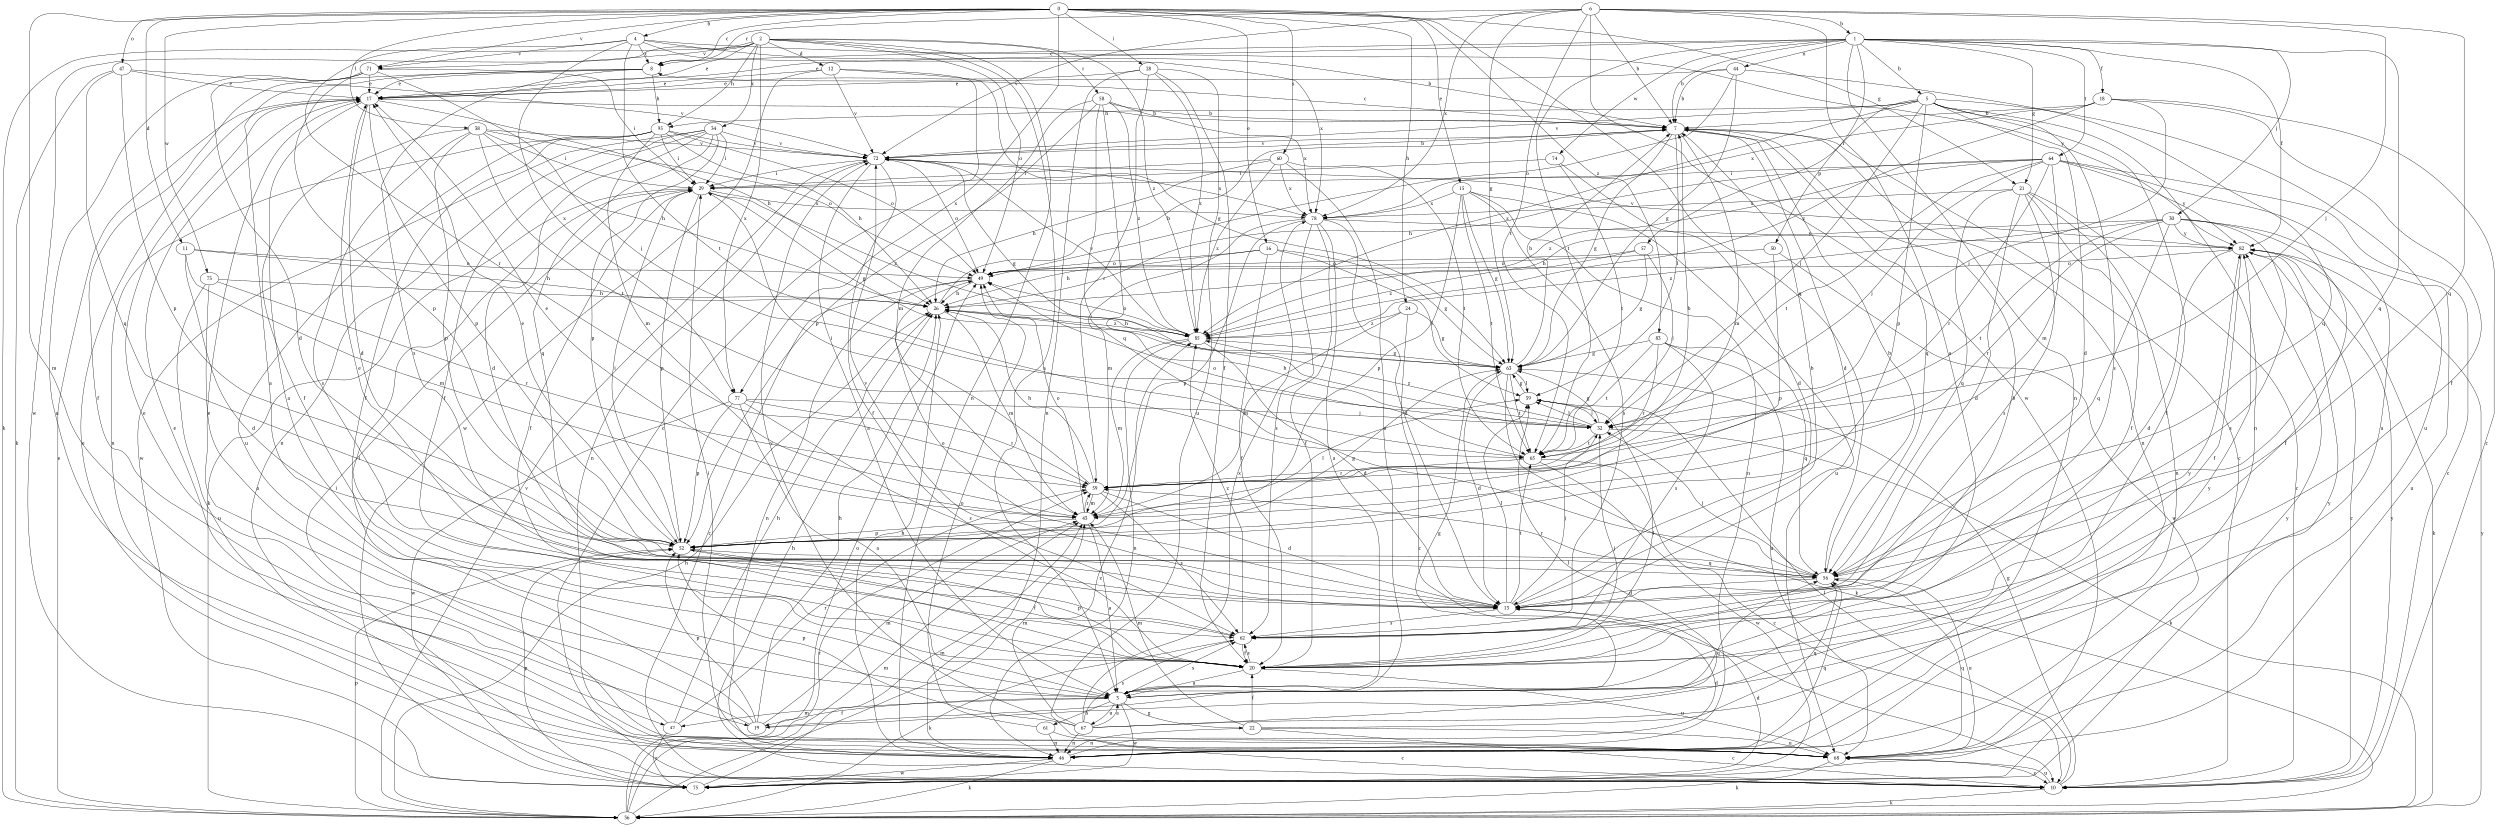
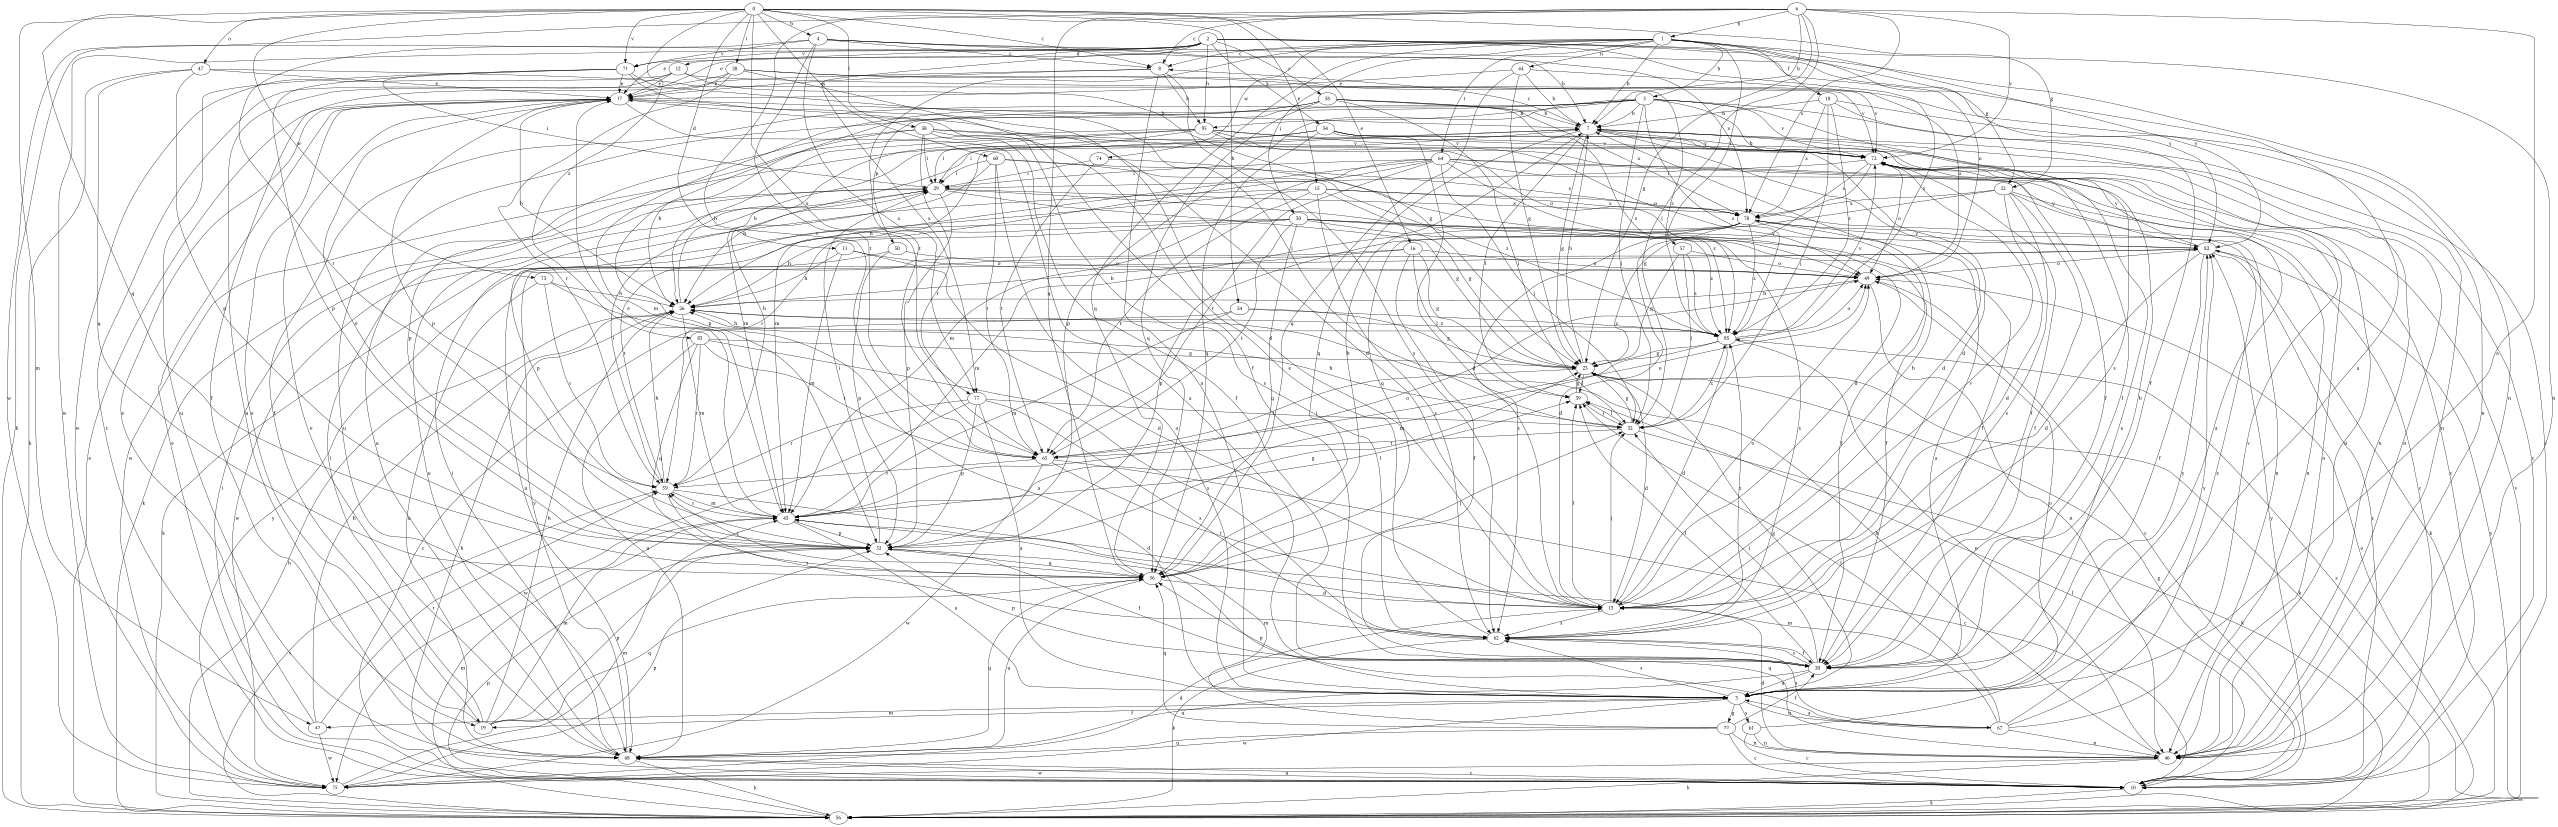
none -> (1622, 118)
(2282, 144) -> (2196, 144)
(929, 279) -> (1753, 279)
(592, 318) -> none
(1509, 369) -> (1585, 369)
none -> (305, 394)
(1520, 536) -> (1317, 563)
(656, 758) -> (330, 758)
